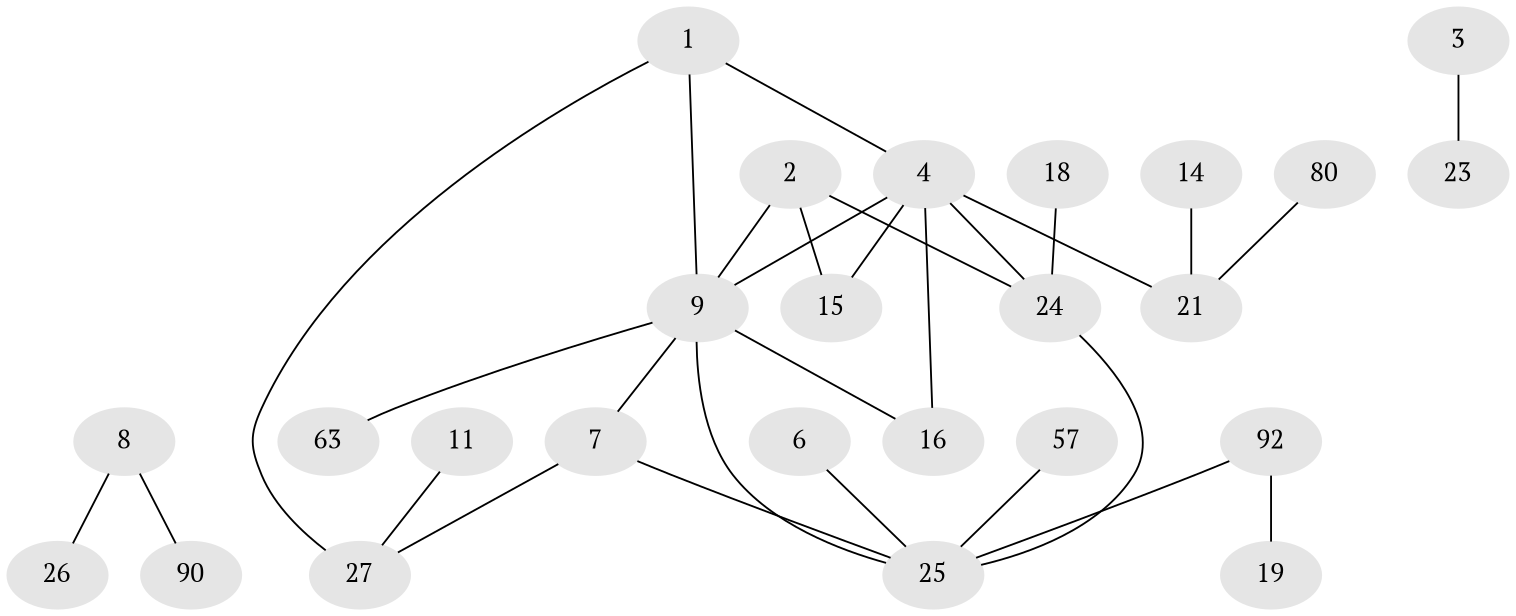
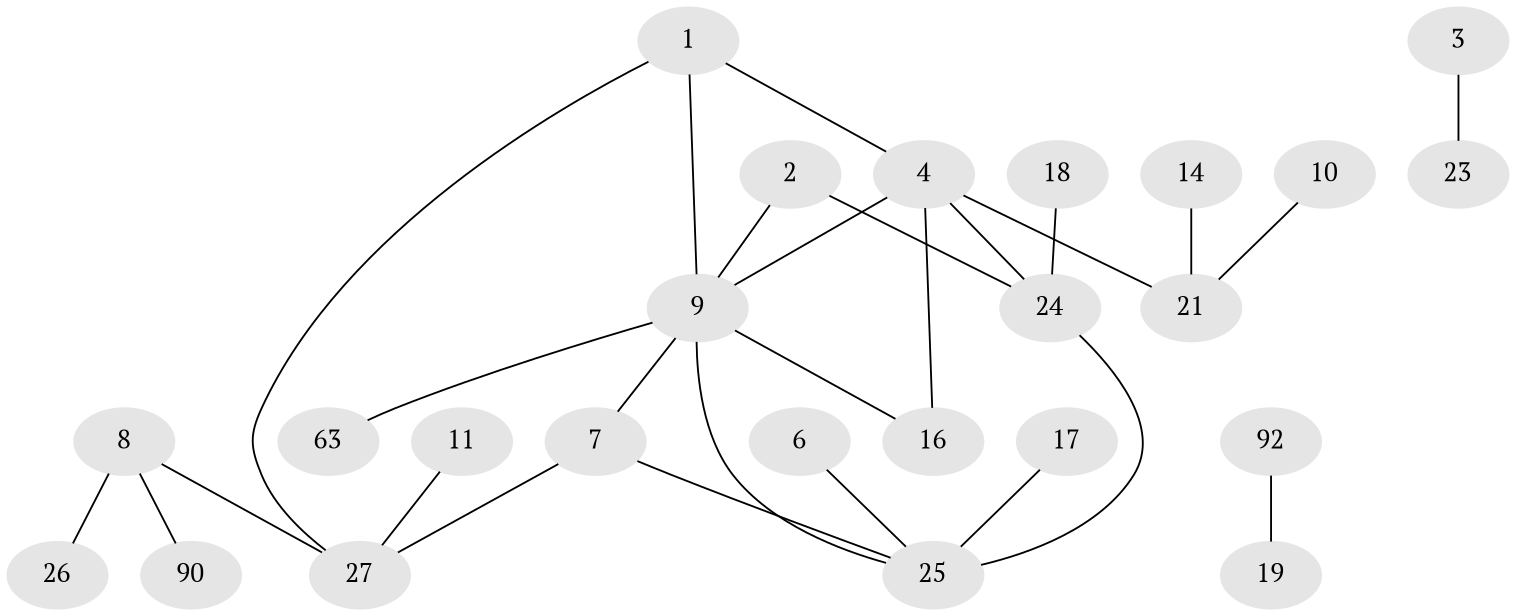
(1325, 174) -> (1325, 174)
(831, 308) -> none
(1067, 442) -> (1067, 442)
(1128, 501) -> none
none -> (242, 508)
